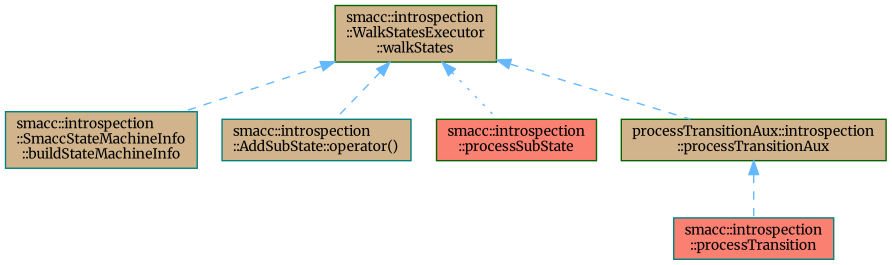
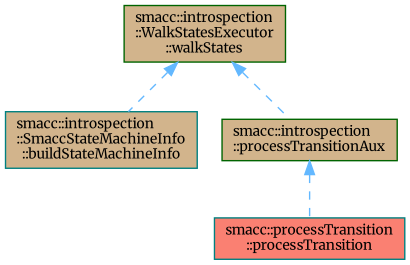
(317, 140) -> none
(516, 140) -> none
(754, 140) -> (310, 140)
(754, 239) -> (310, 239)
